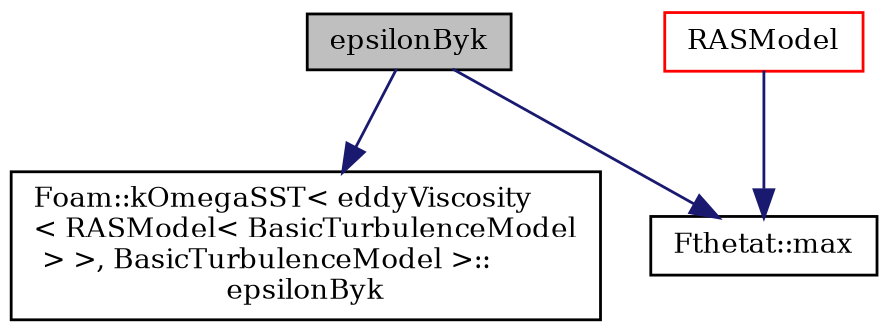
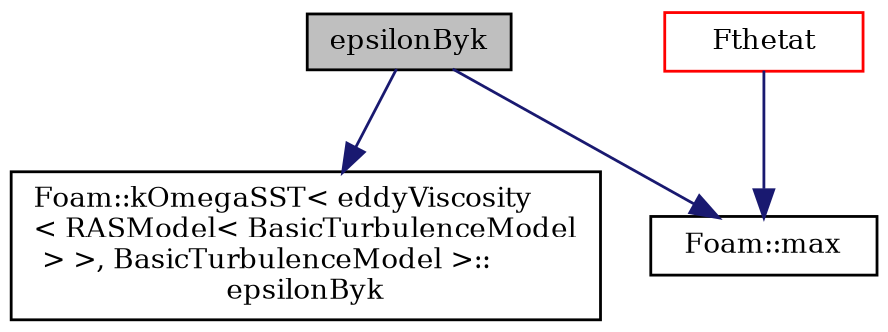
(764, 42) -> (764, 42)
(764, 246) -> (764, 246)
